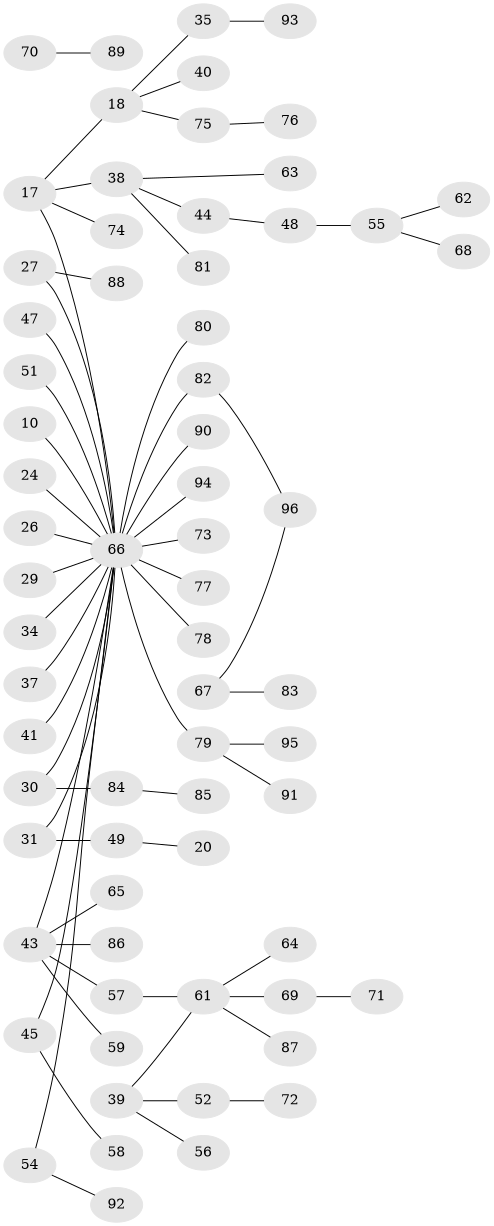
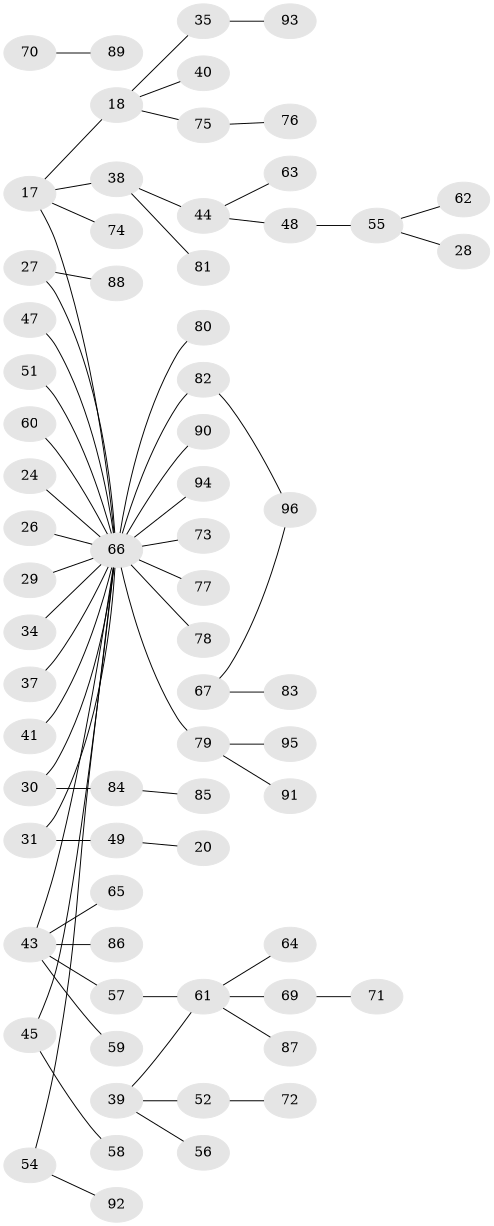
(203, 176) -> (247, 195)
(464, 252) -> (464, 252)
(30, 424) -> (30, 424)
